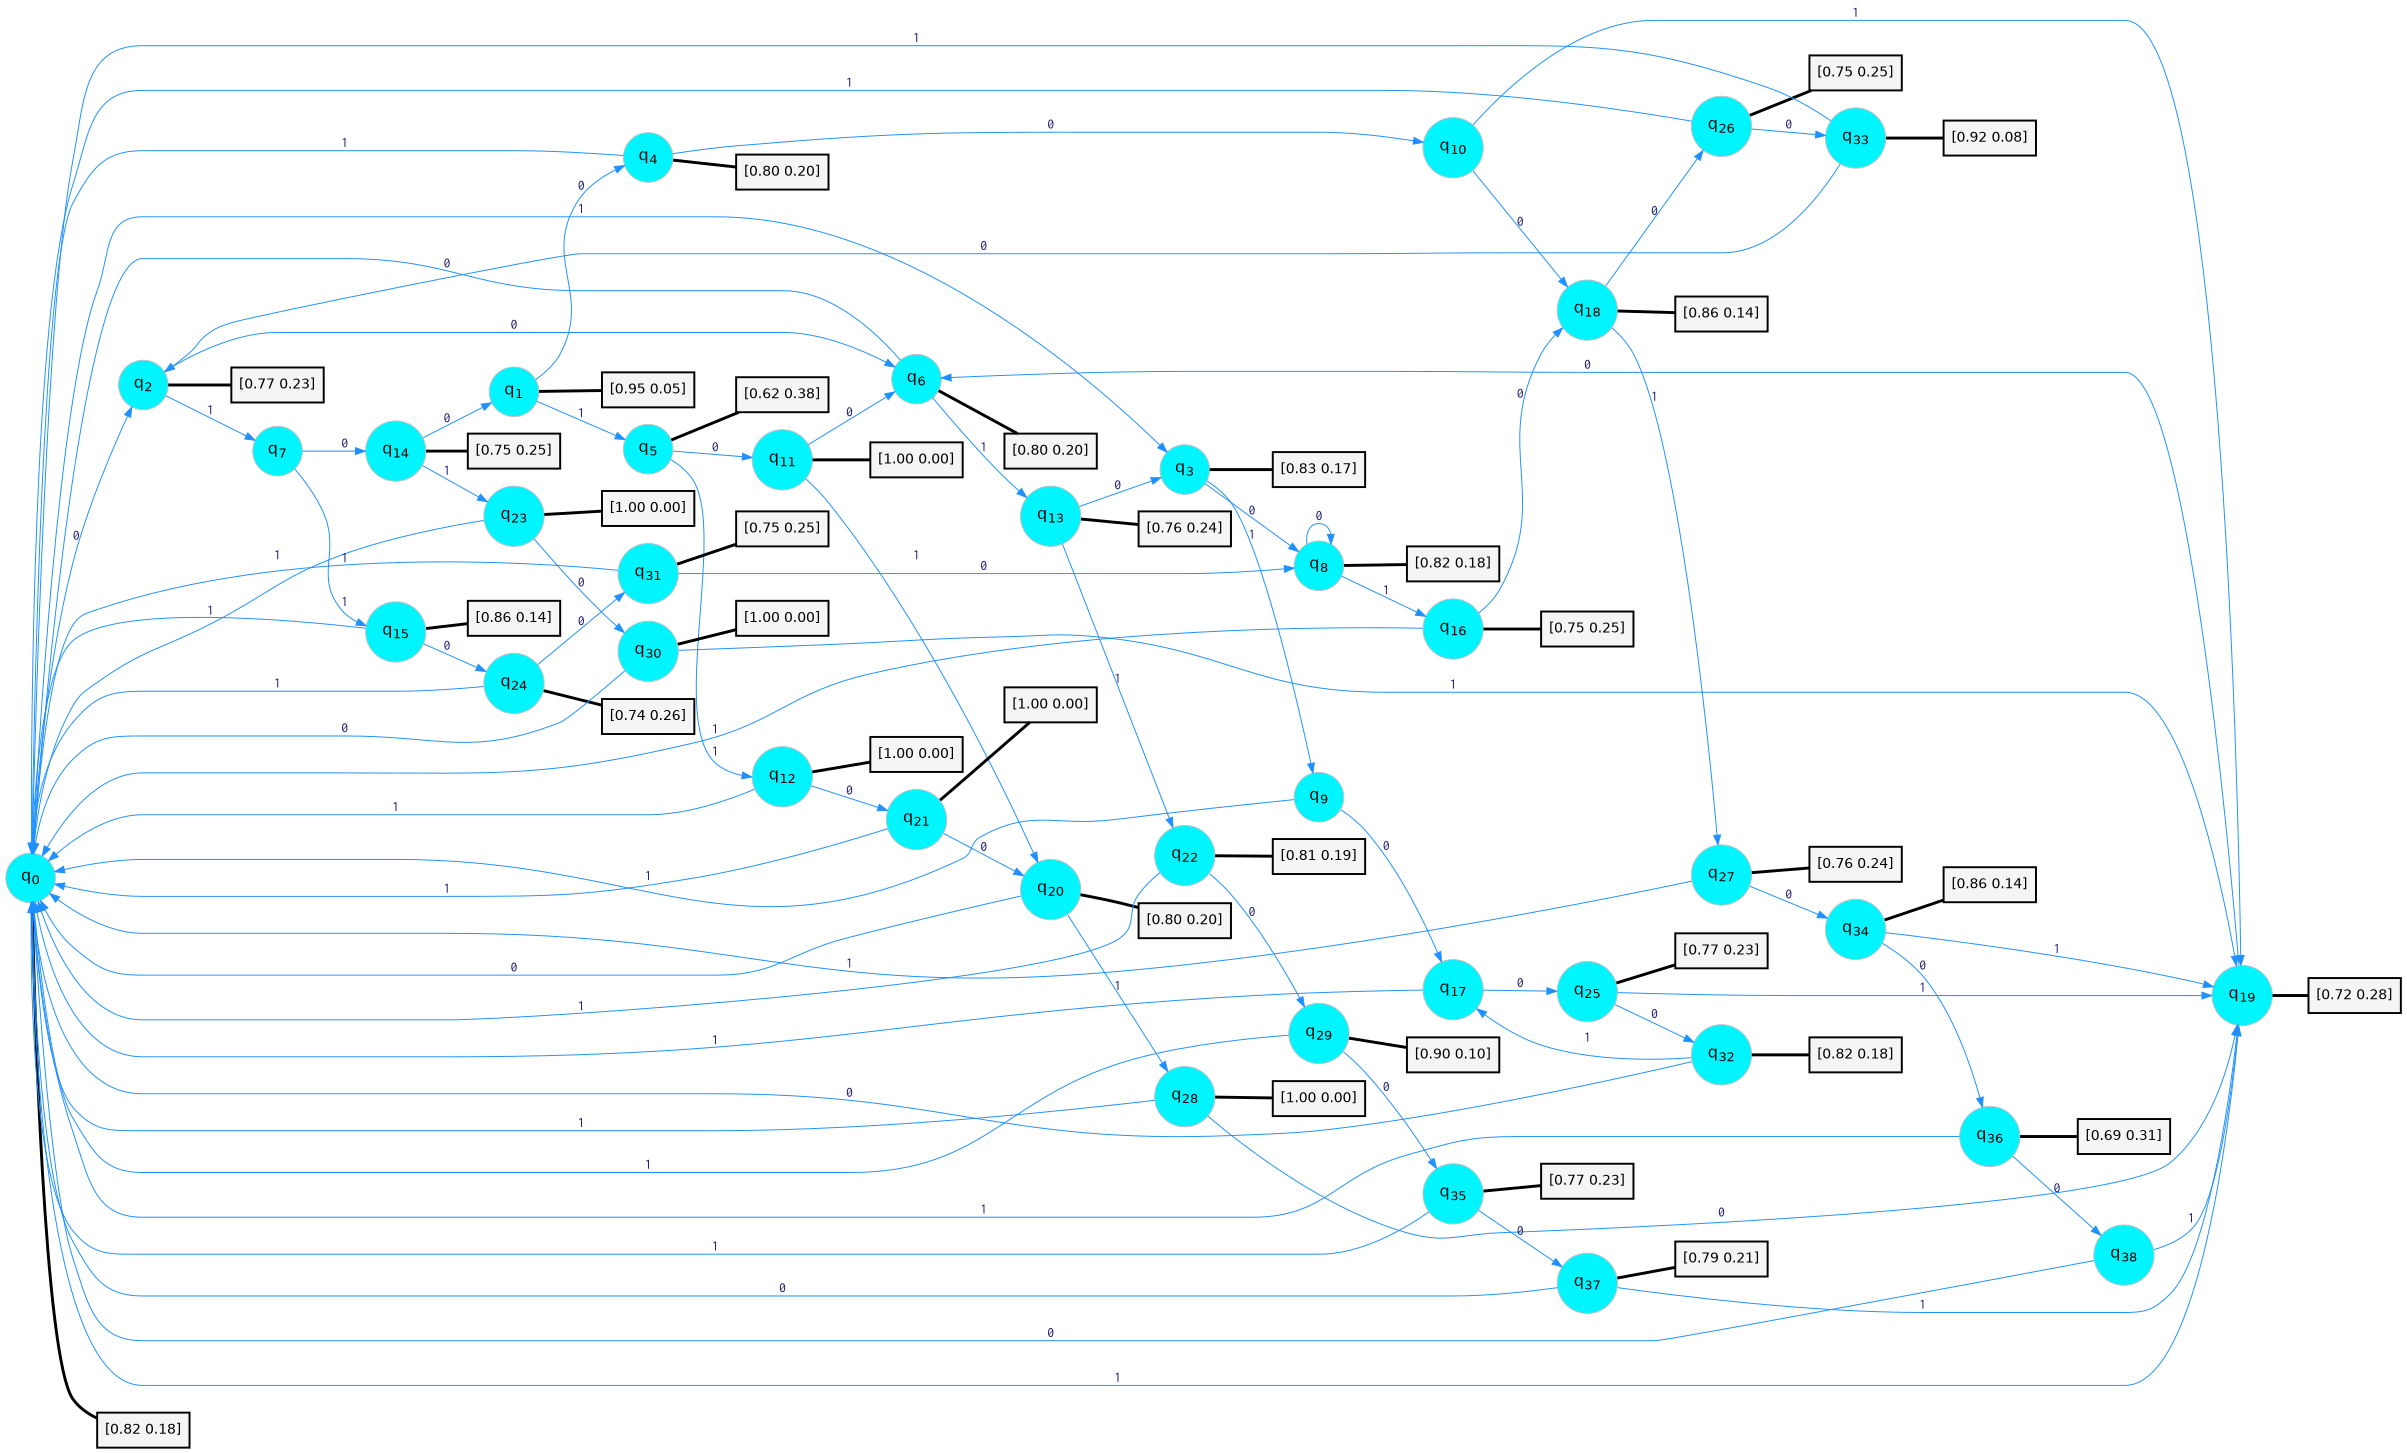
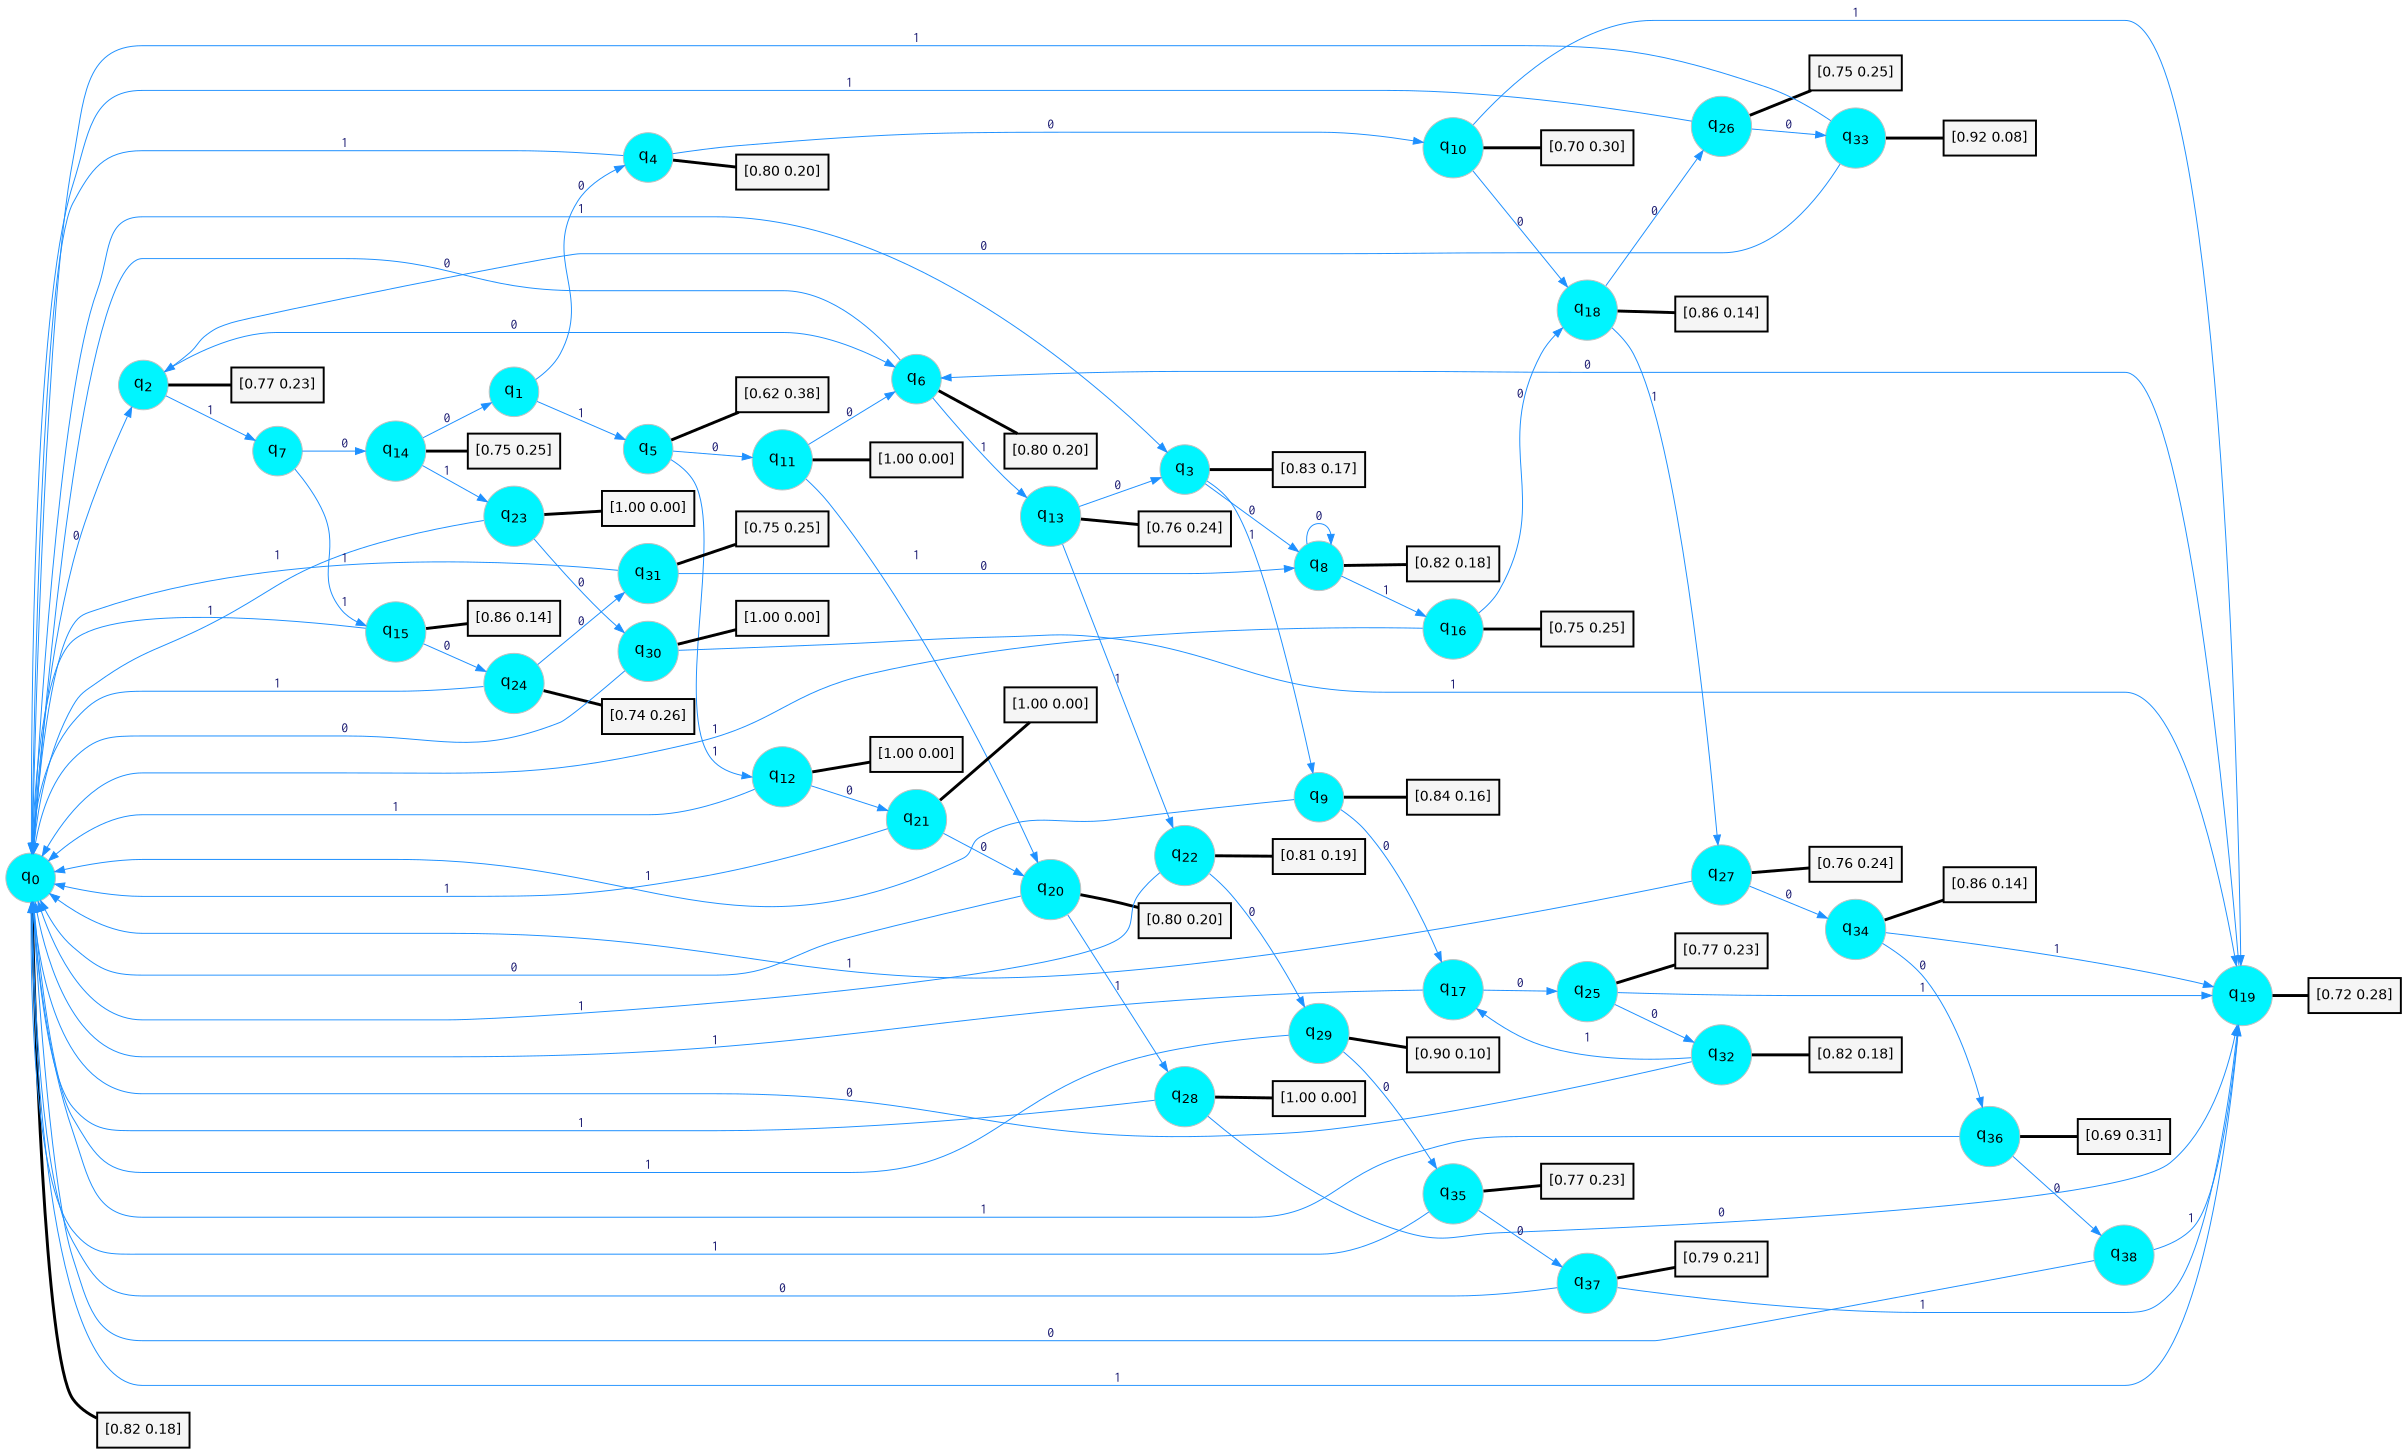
none -> (1587, 148)
(648, 390) -> none
none -> (1453, 797)
